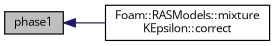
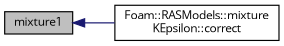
(34, 23) -> (39, 23)
